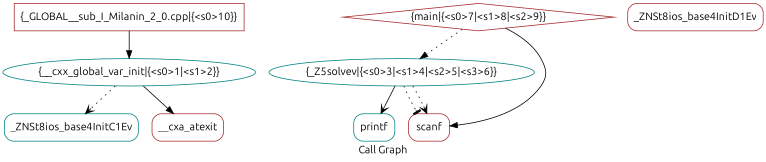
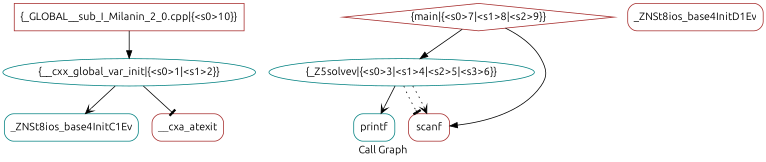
(444, 42) -> (444, 42)
(103, 97) -> (103, 97)
(156, 97) -> (157, 99)
